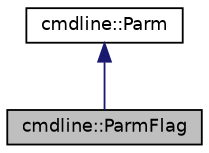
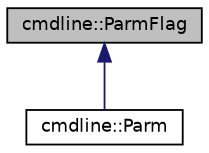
(105, 86) -> (105, 86)
